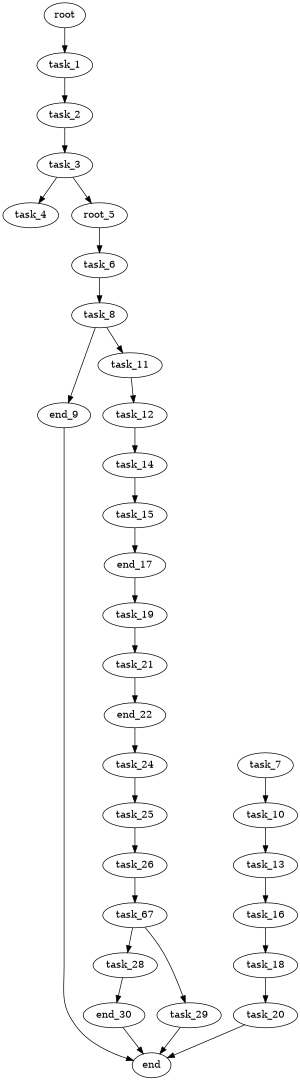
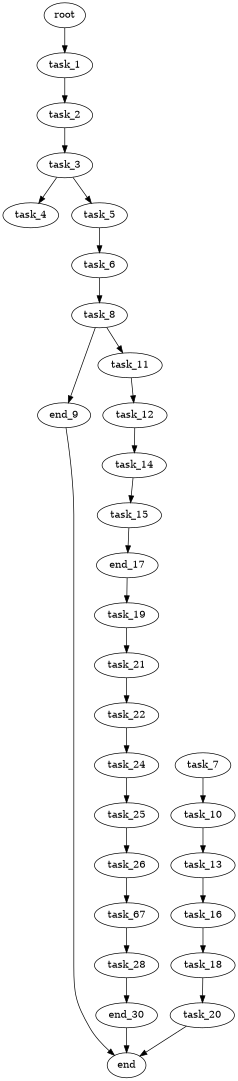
(100, 215) -> (100, 215)
(135, 715) -> (127, 715)
(189, 1015) -> none
